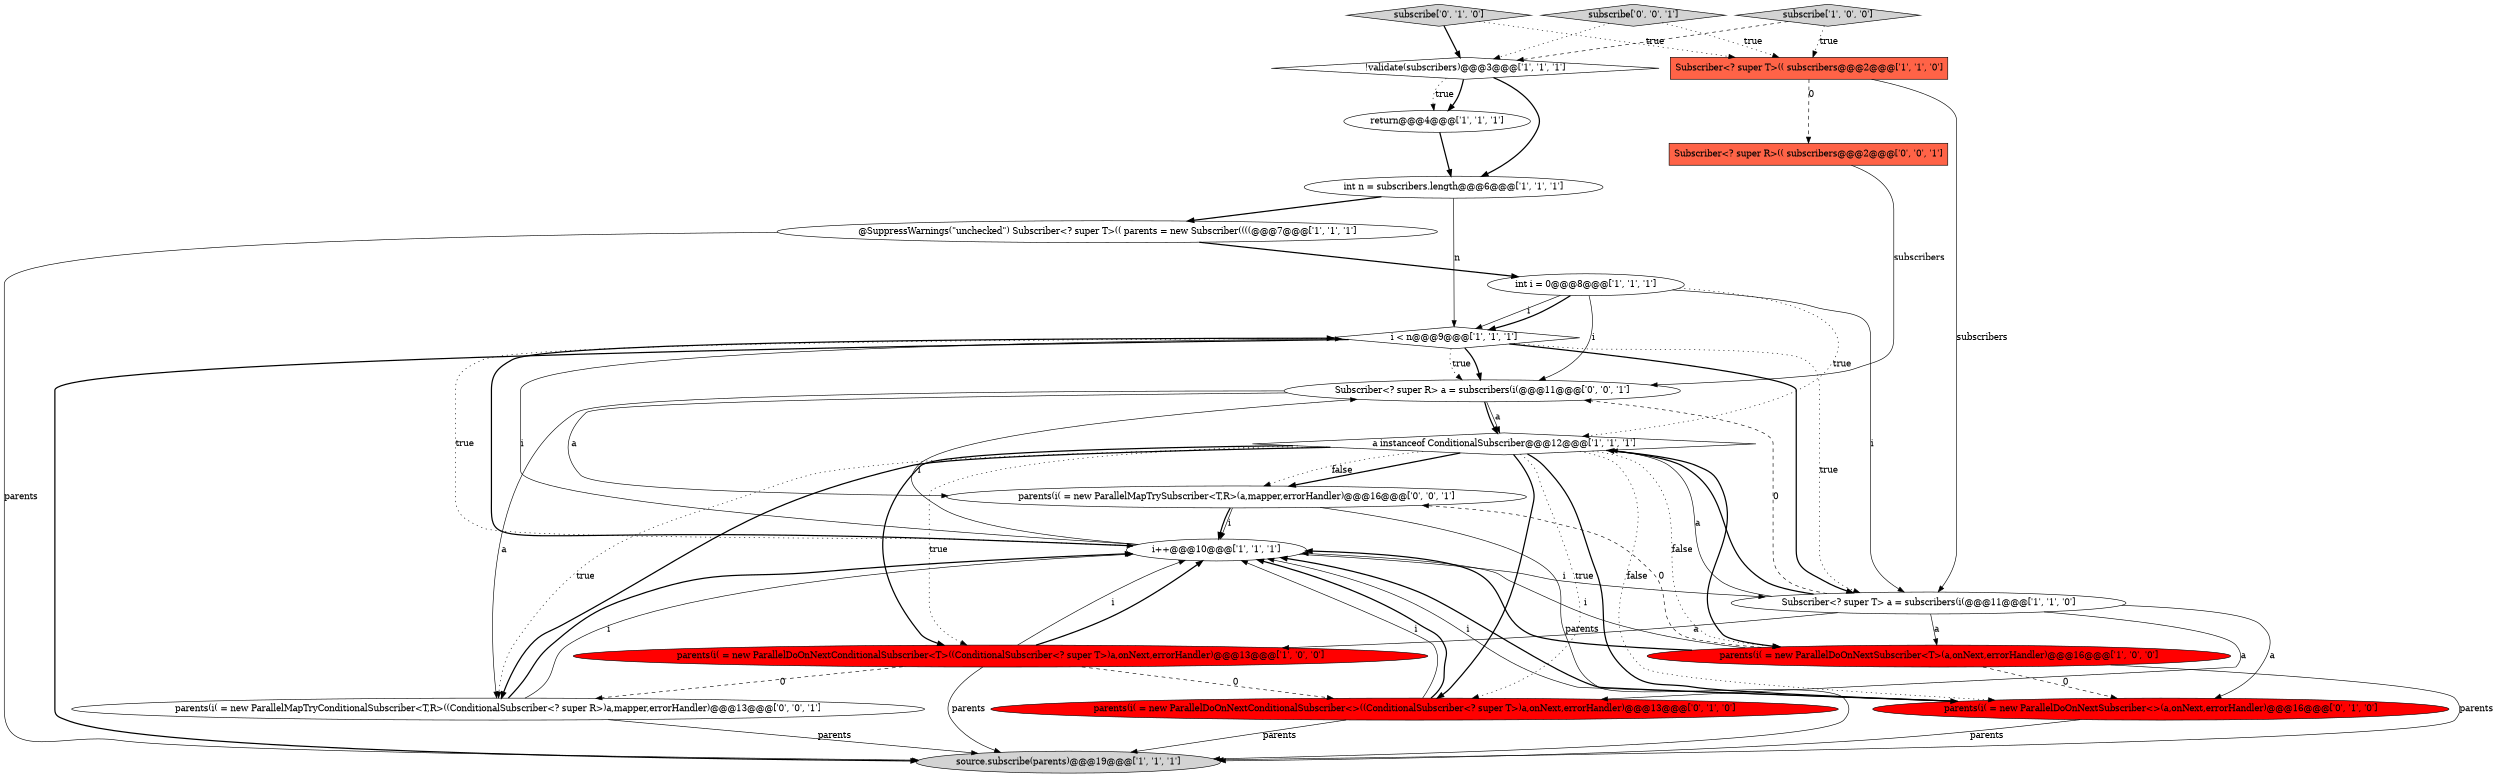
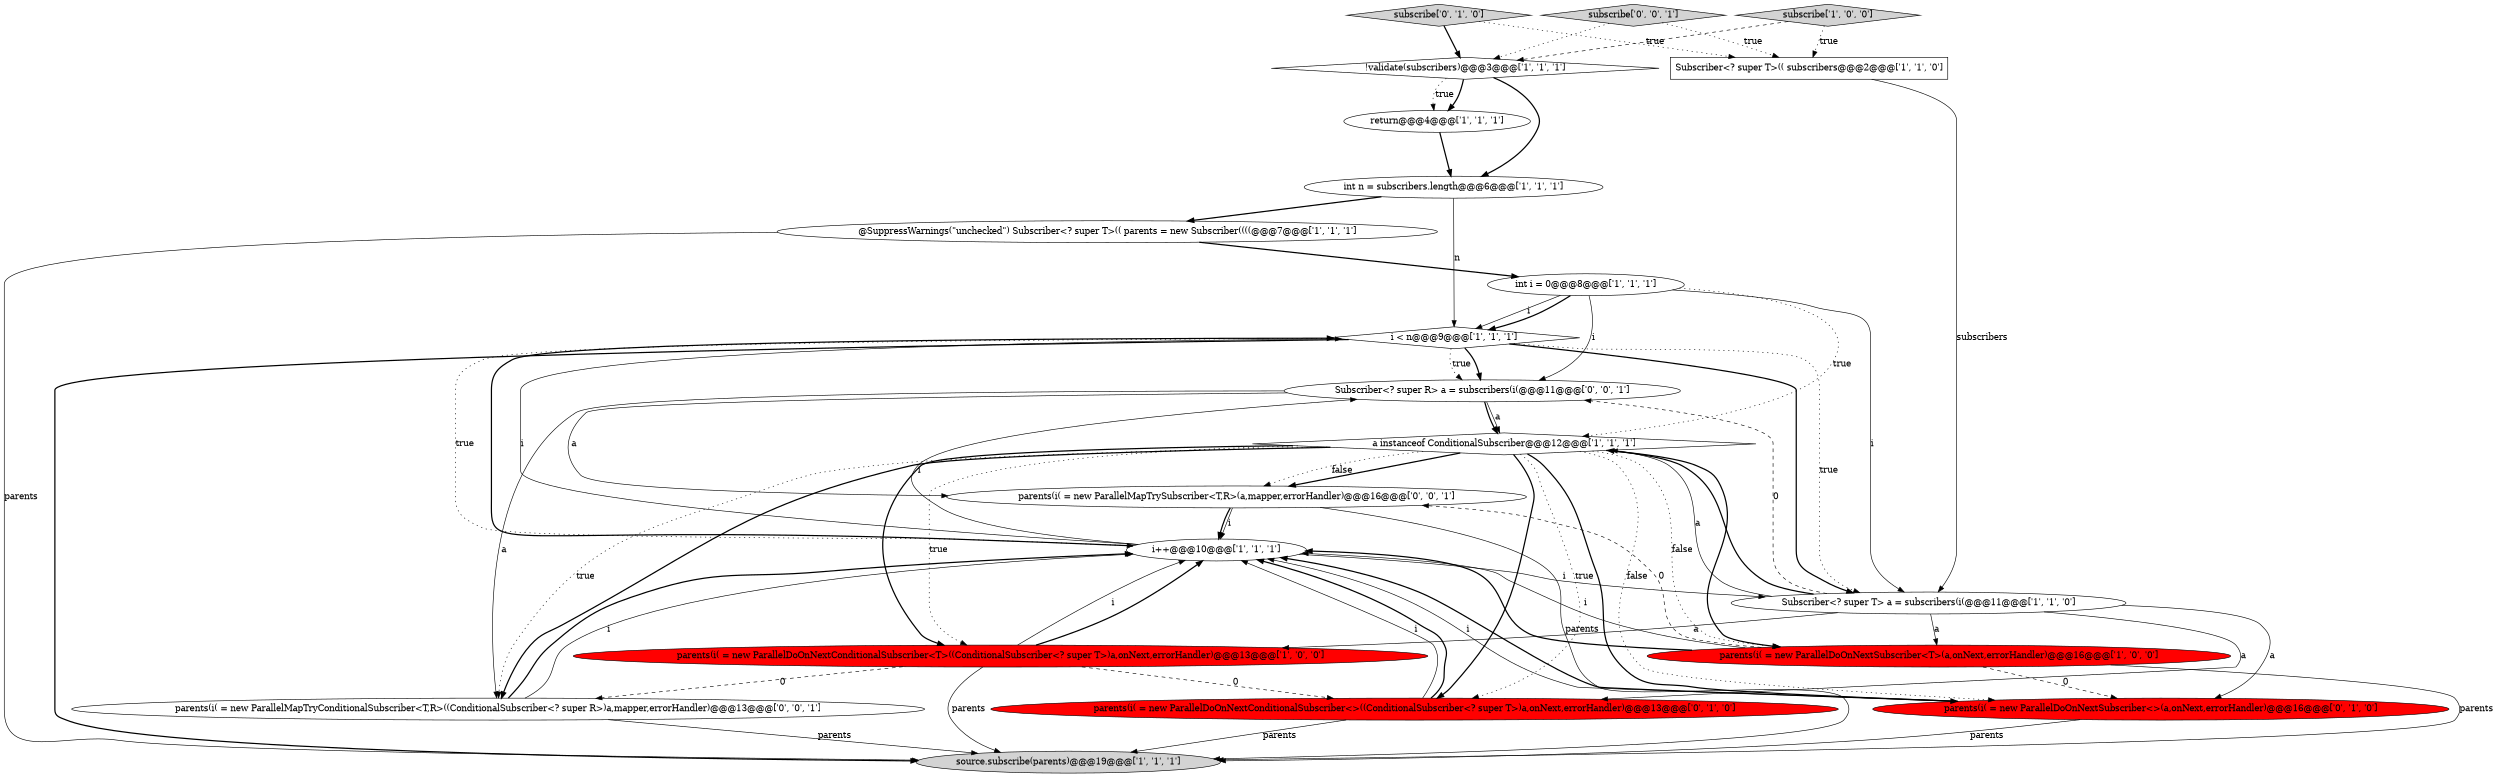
(1809, 68) -> (1809, 68)
(1808, 154) -> none
